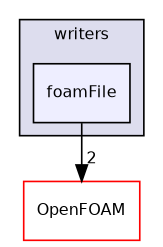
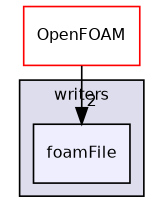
(82, 146) -> (82, 90)
